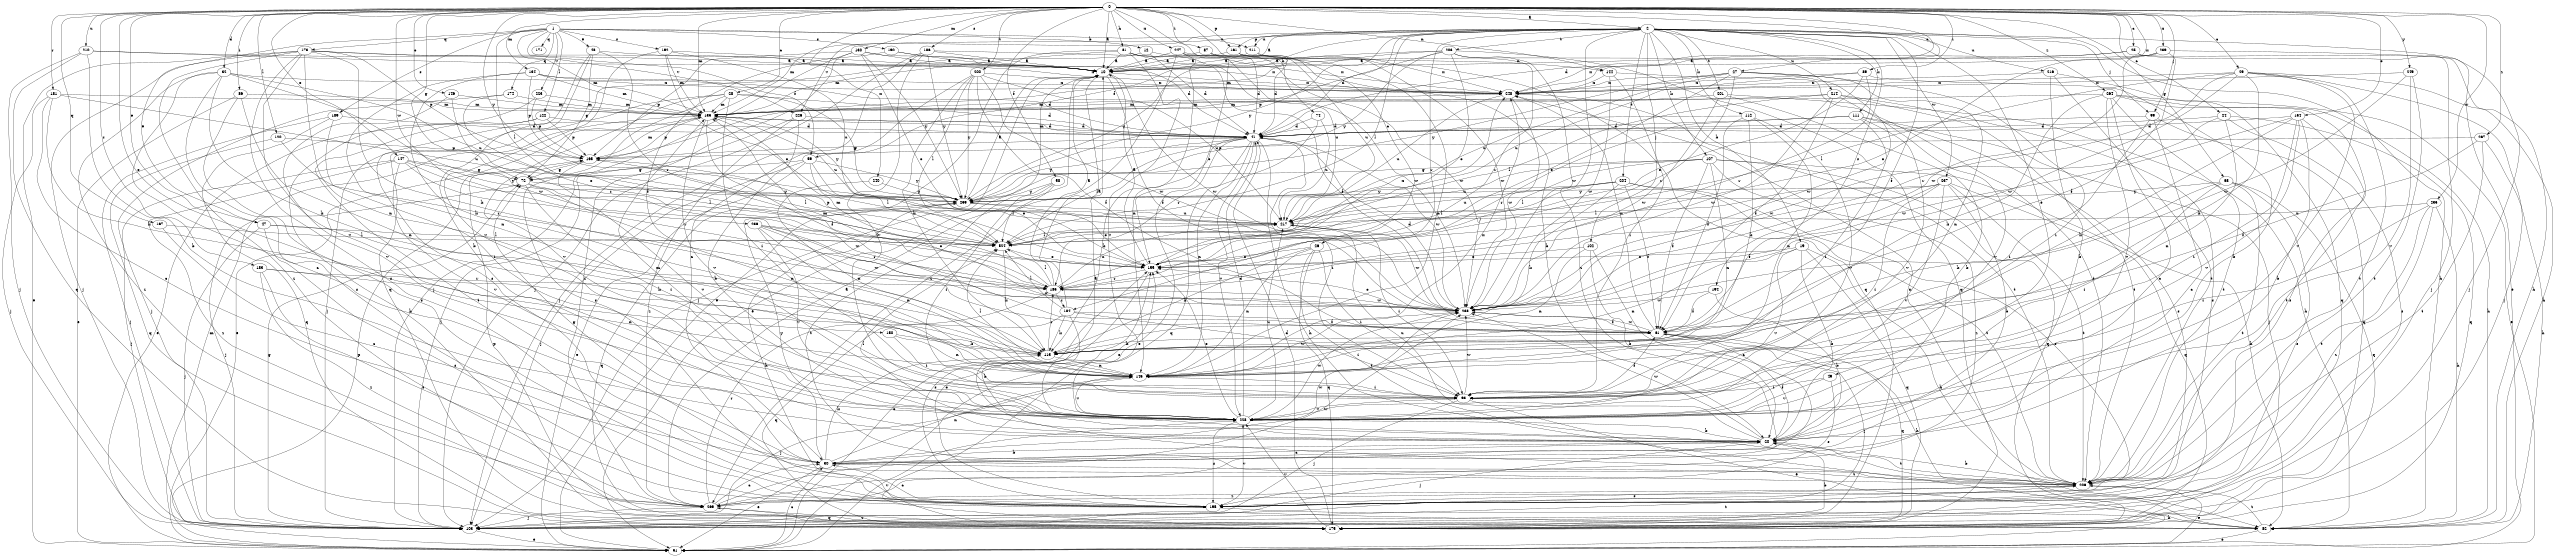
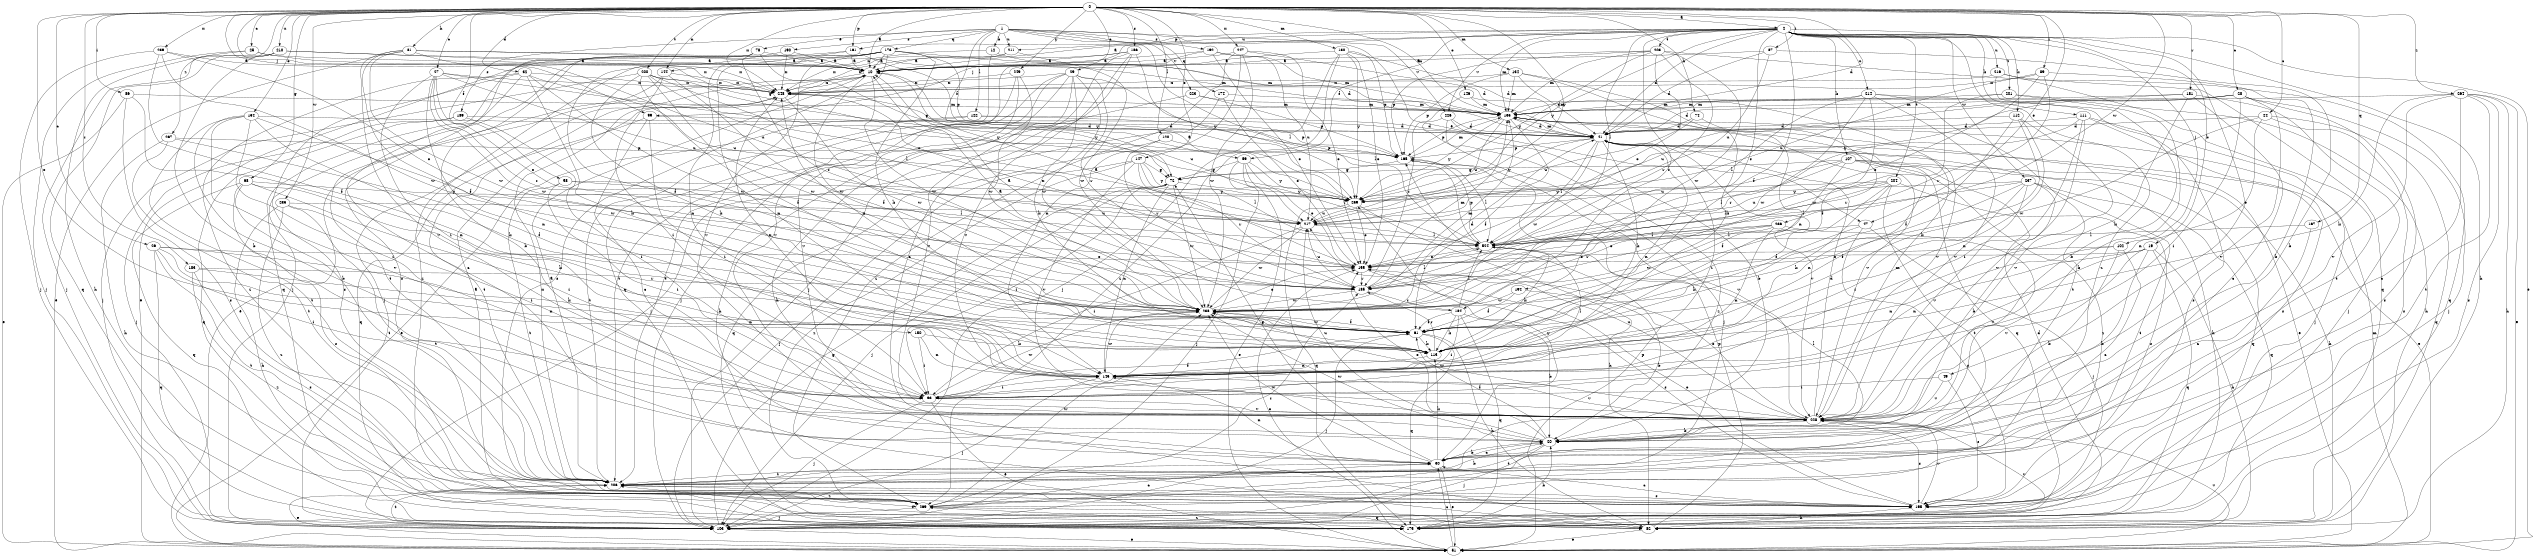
(539, 50) -> none
(593, 50) -> (758, 50)
(876, 181) -> none
